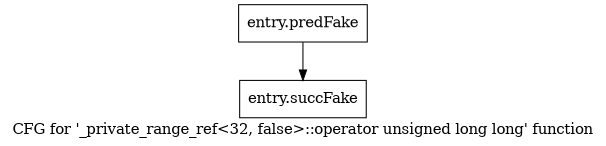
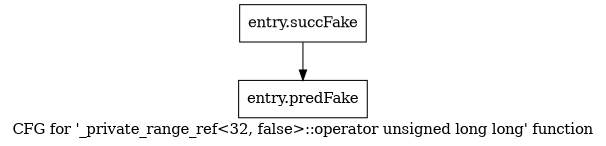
(303, 56) -> (303, 56)
